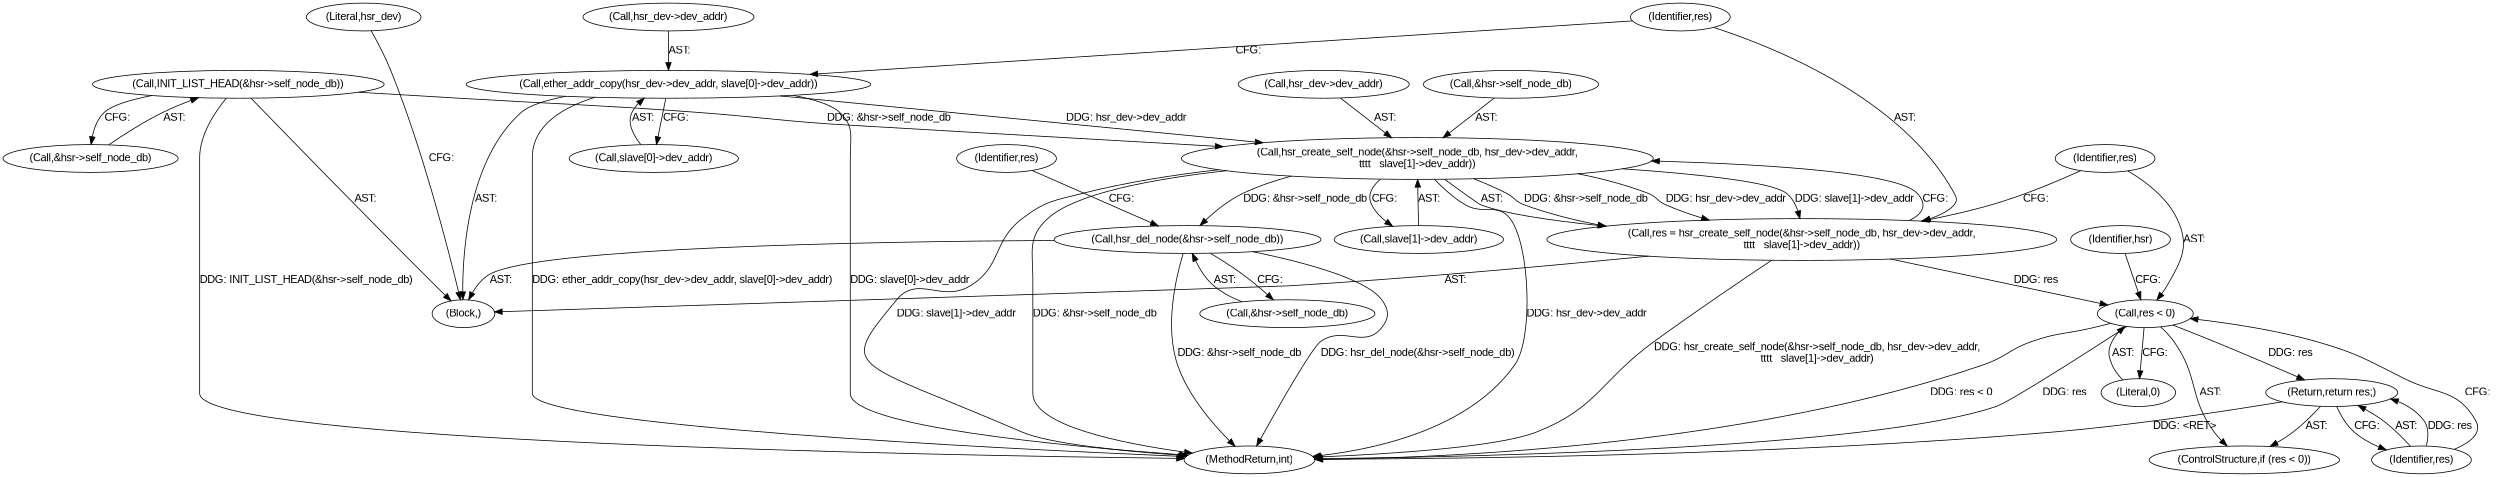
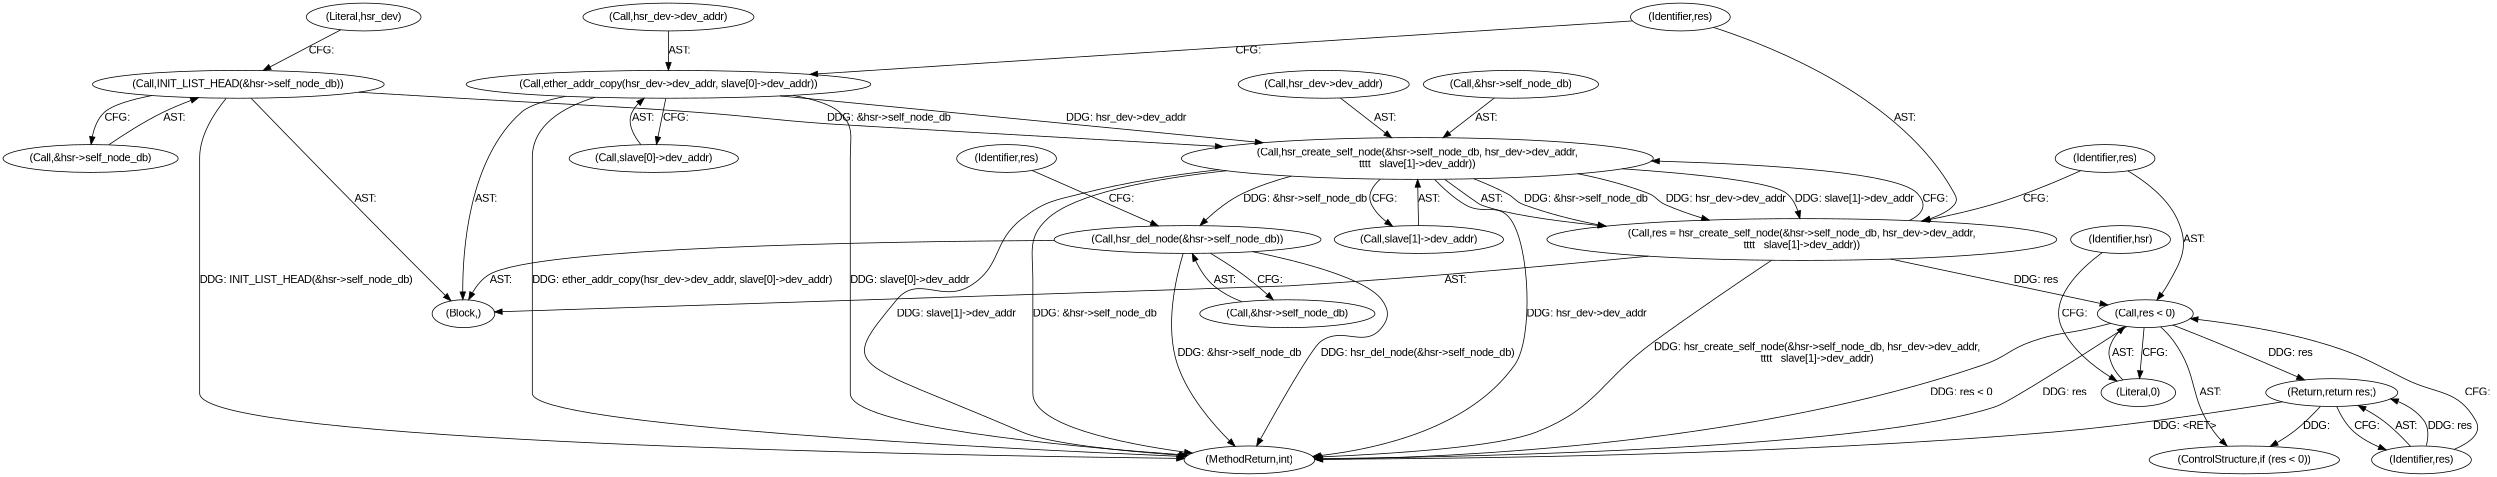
(422, 159) -> (305, 48)
(2132, 273) -> (2059, 317)
(2318, 426) -> (2318, 426)
